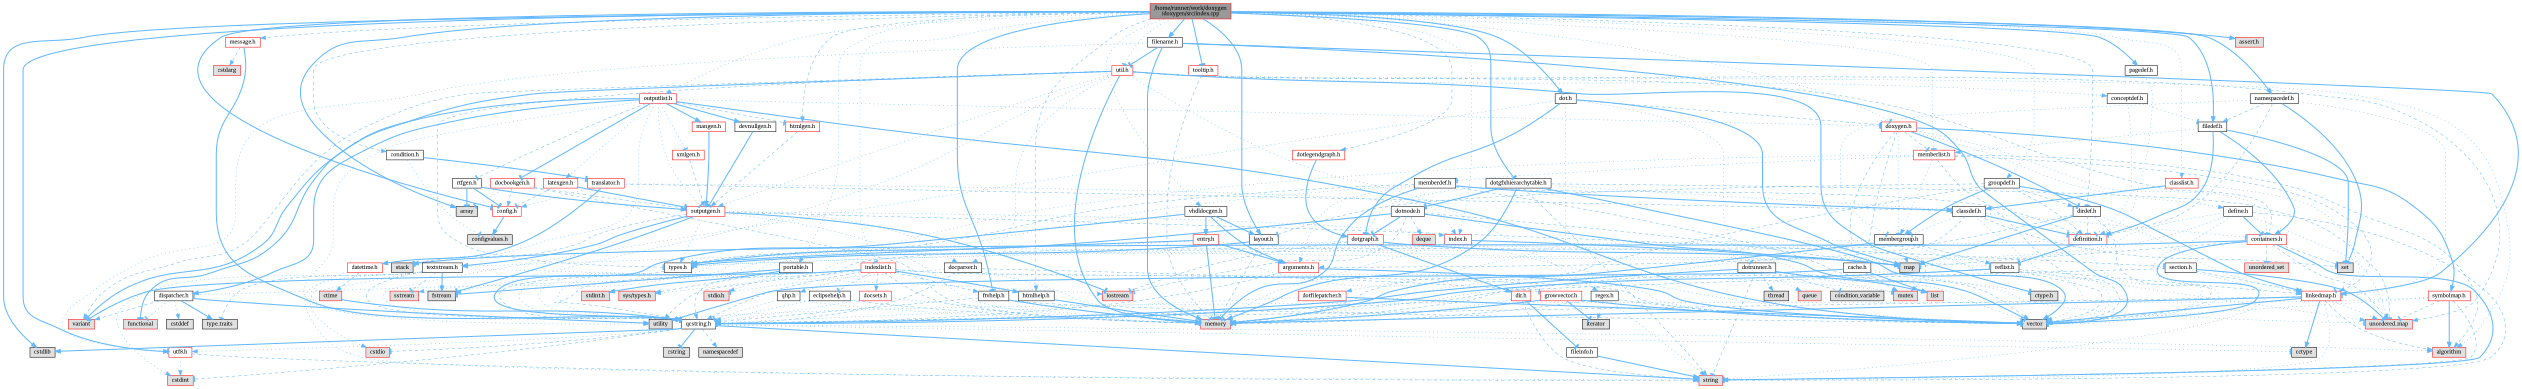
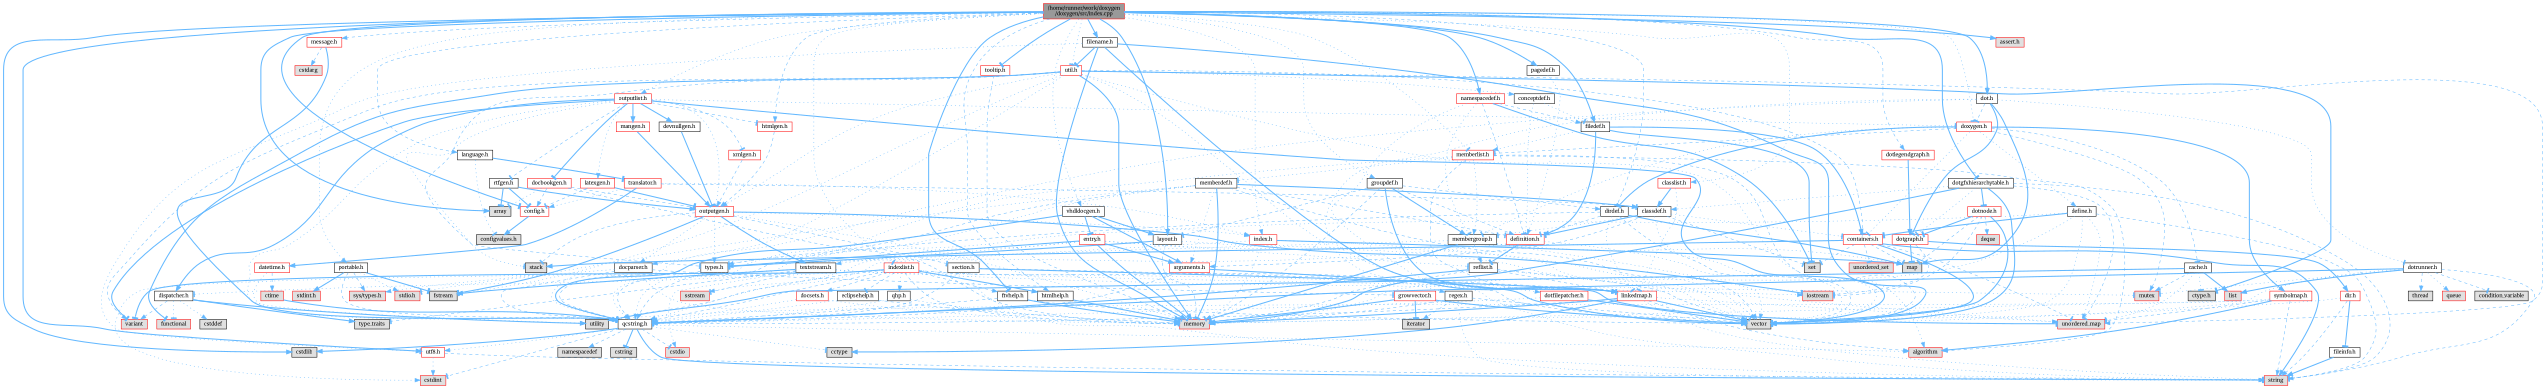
(2274, 99) -> (1481, 99)
(673, 126) -> (715, 118)
(405, 155) -> (475, 155)
(1408, 211) -> (1984, 211)
(1206, 223) -> (1086, 221)
(1131, 239) -> none
(723, 269) -> (936, 239)
